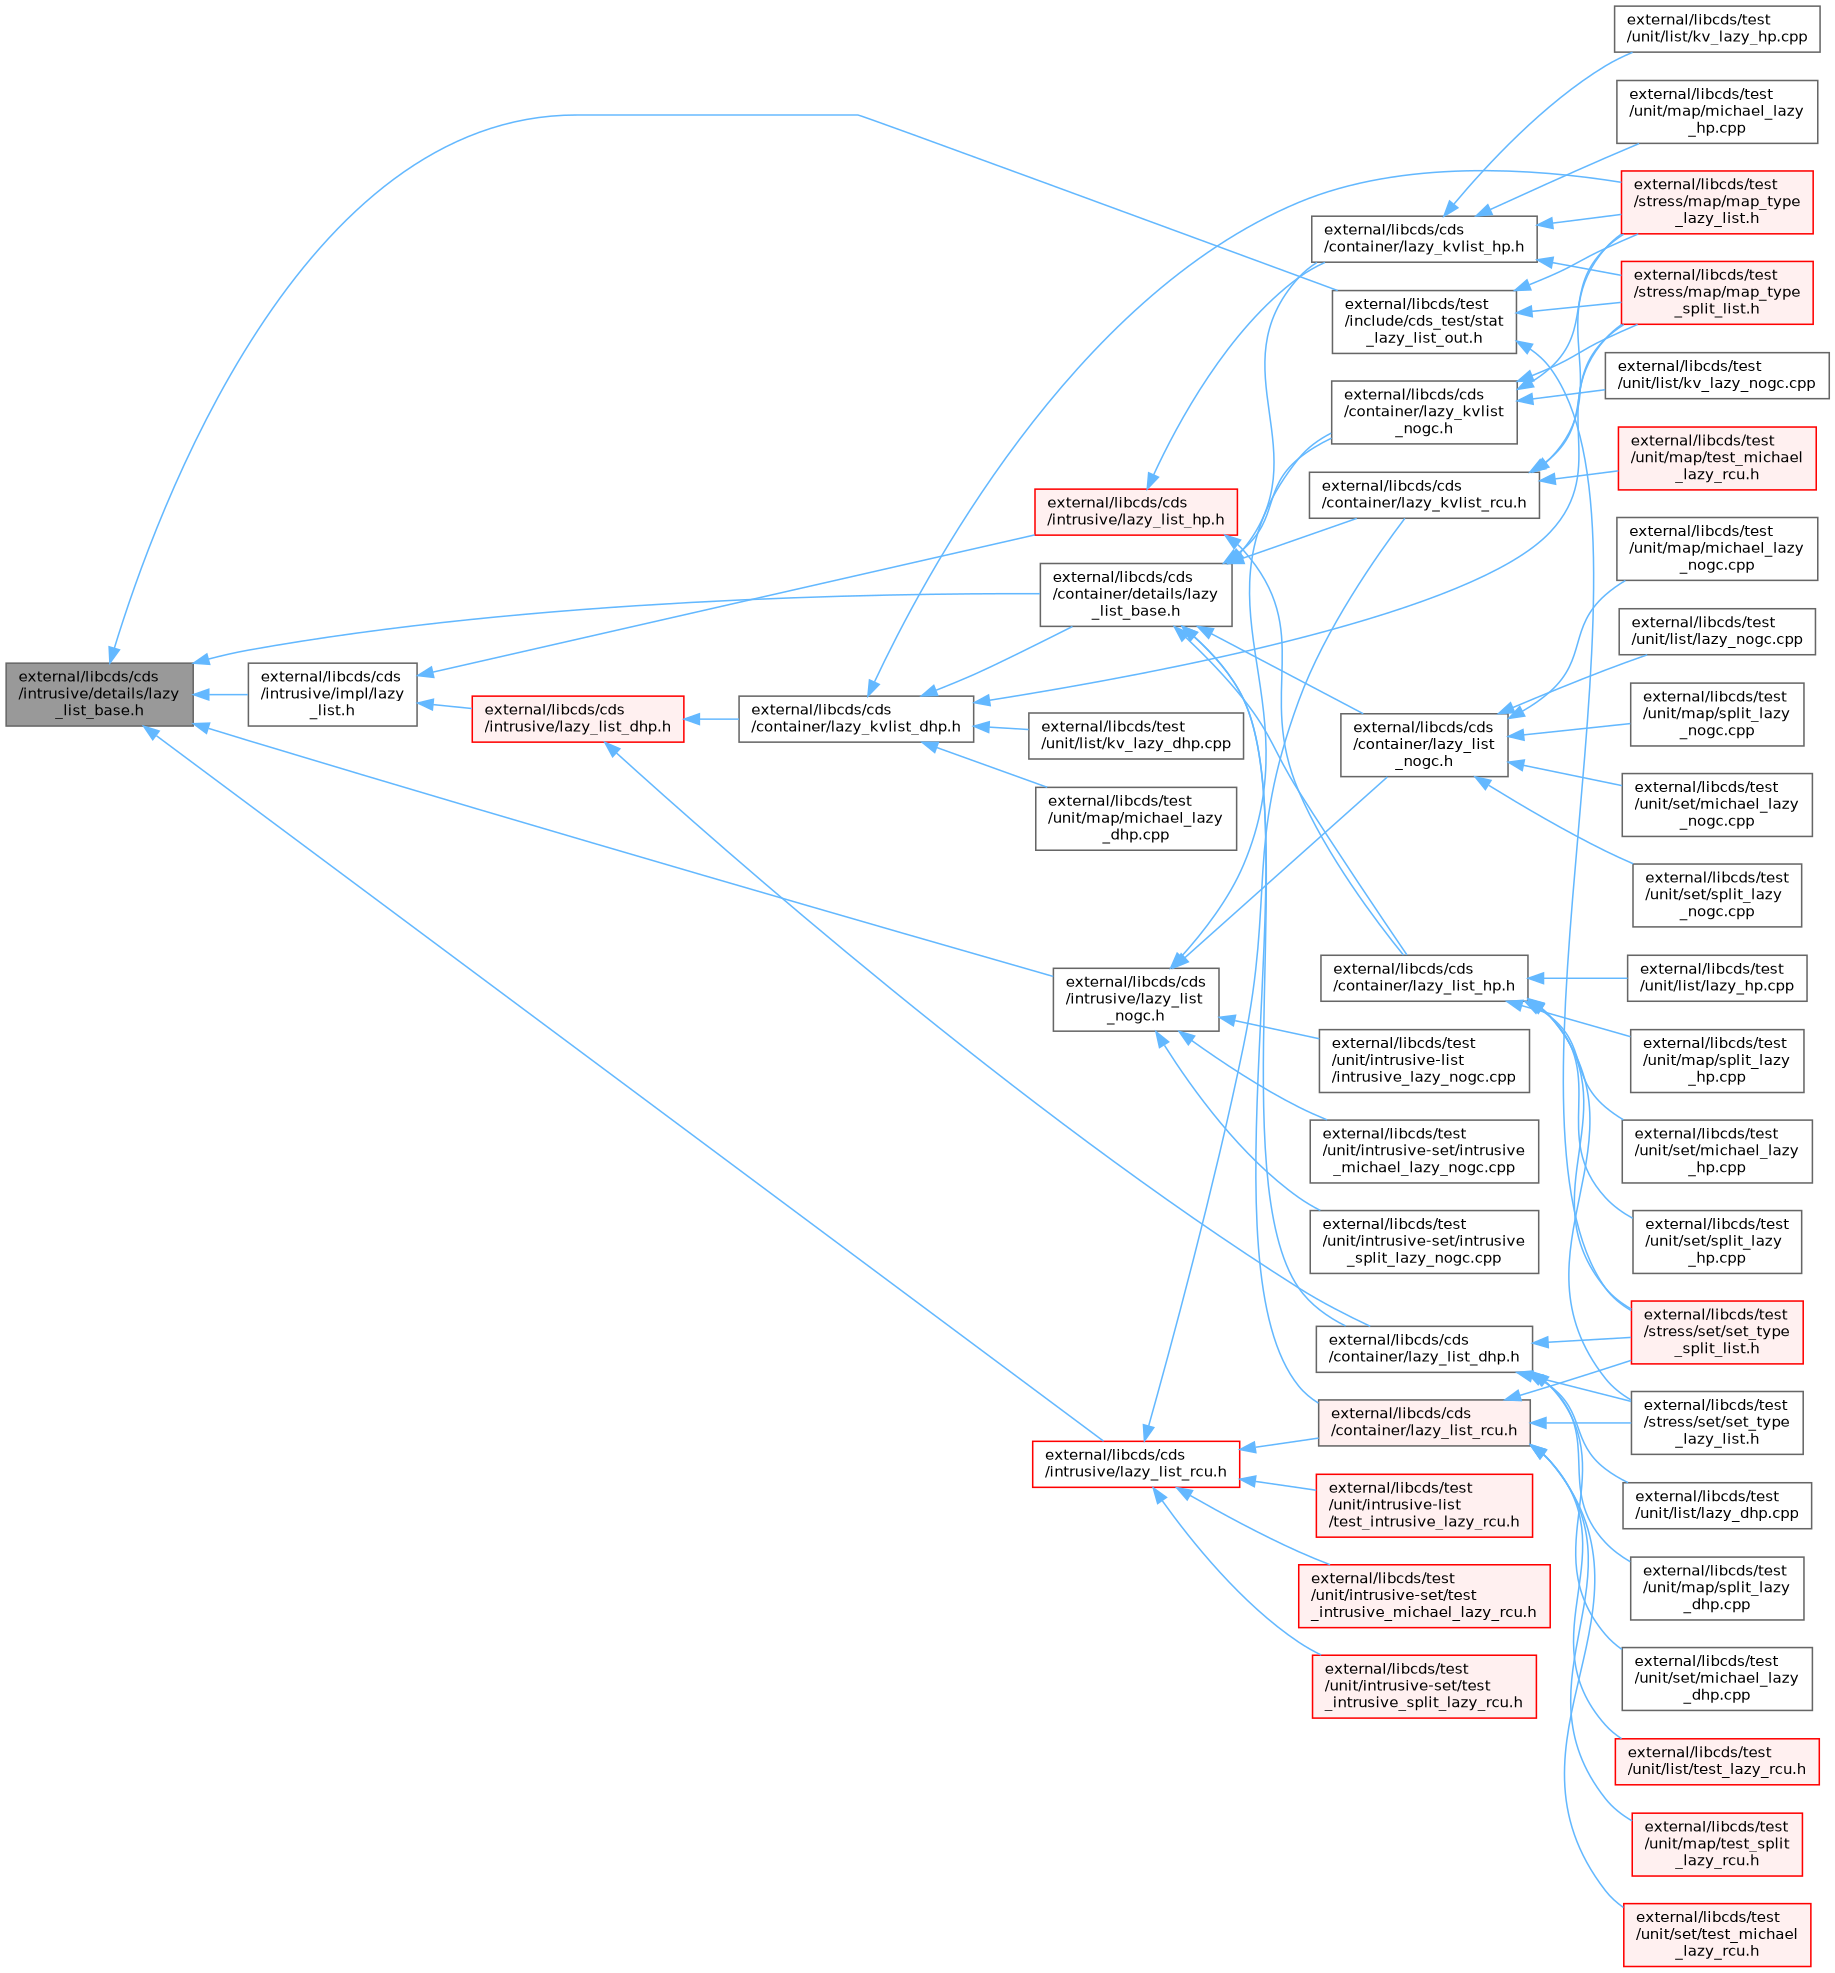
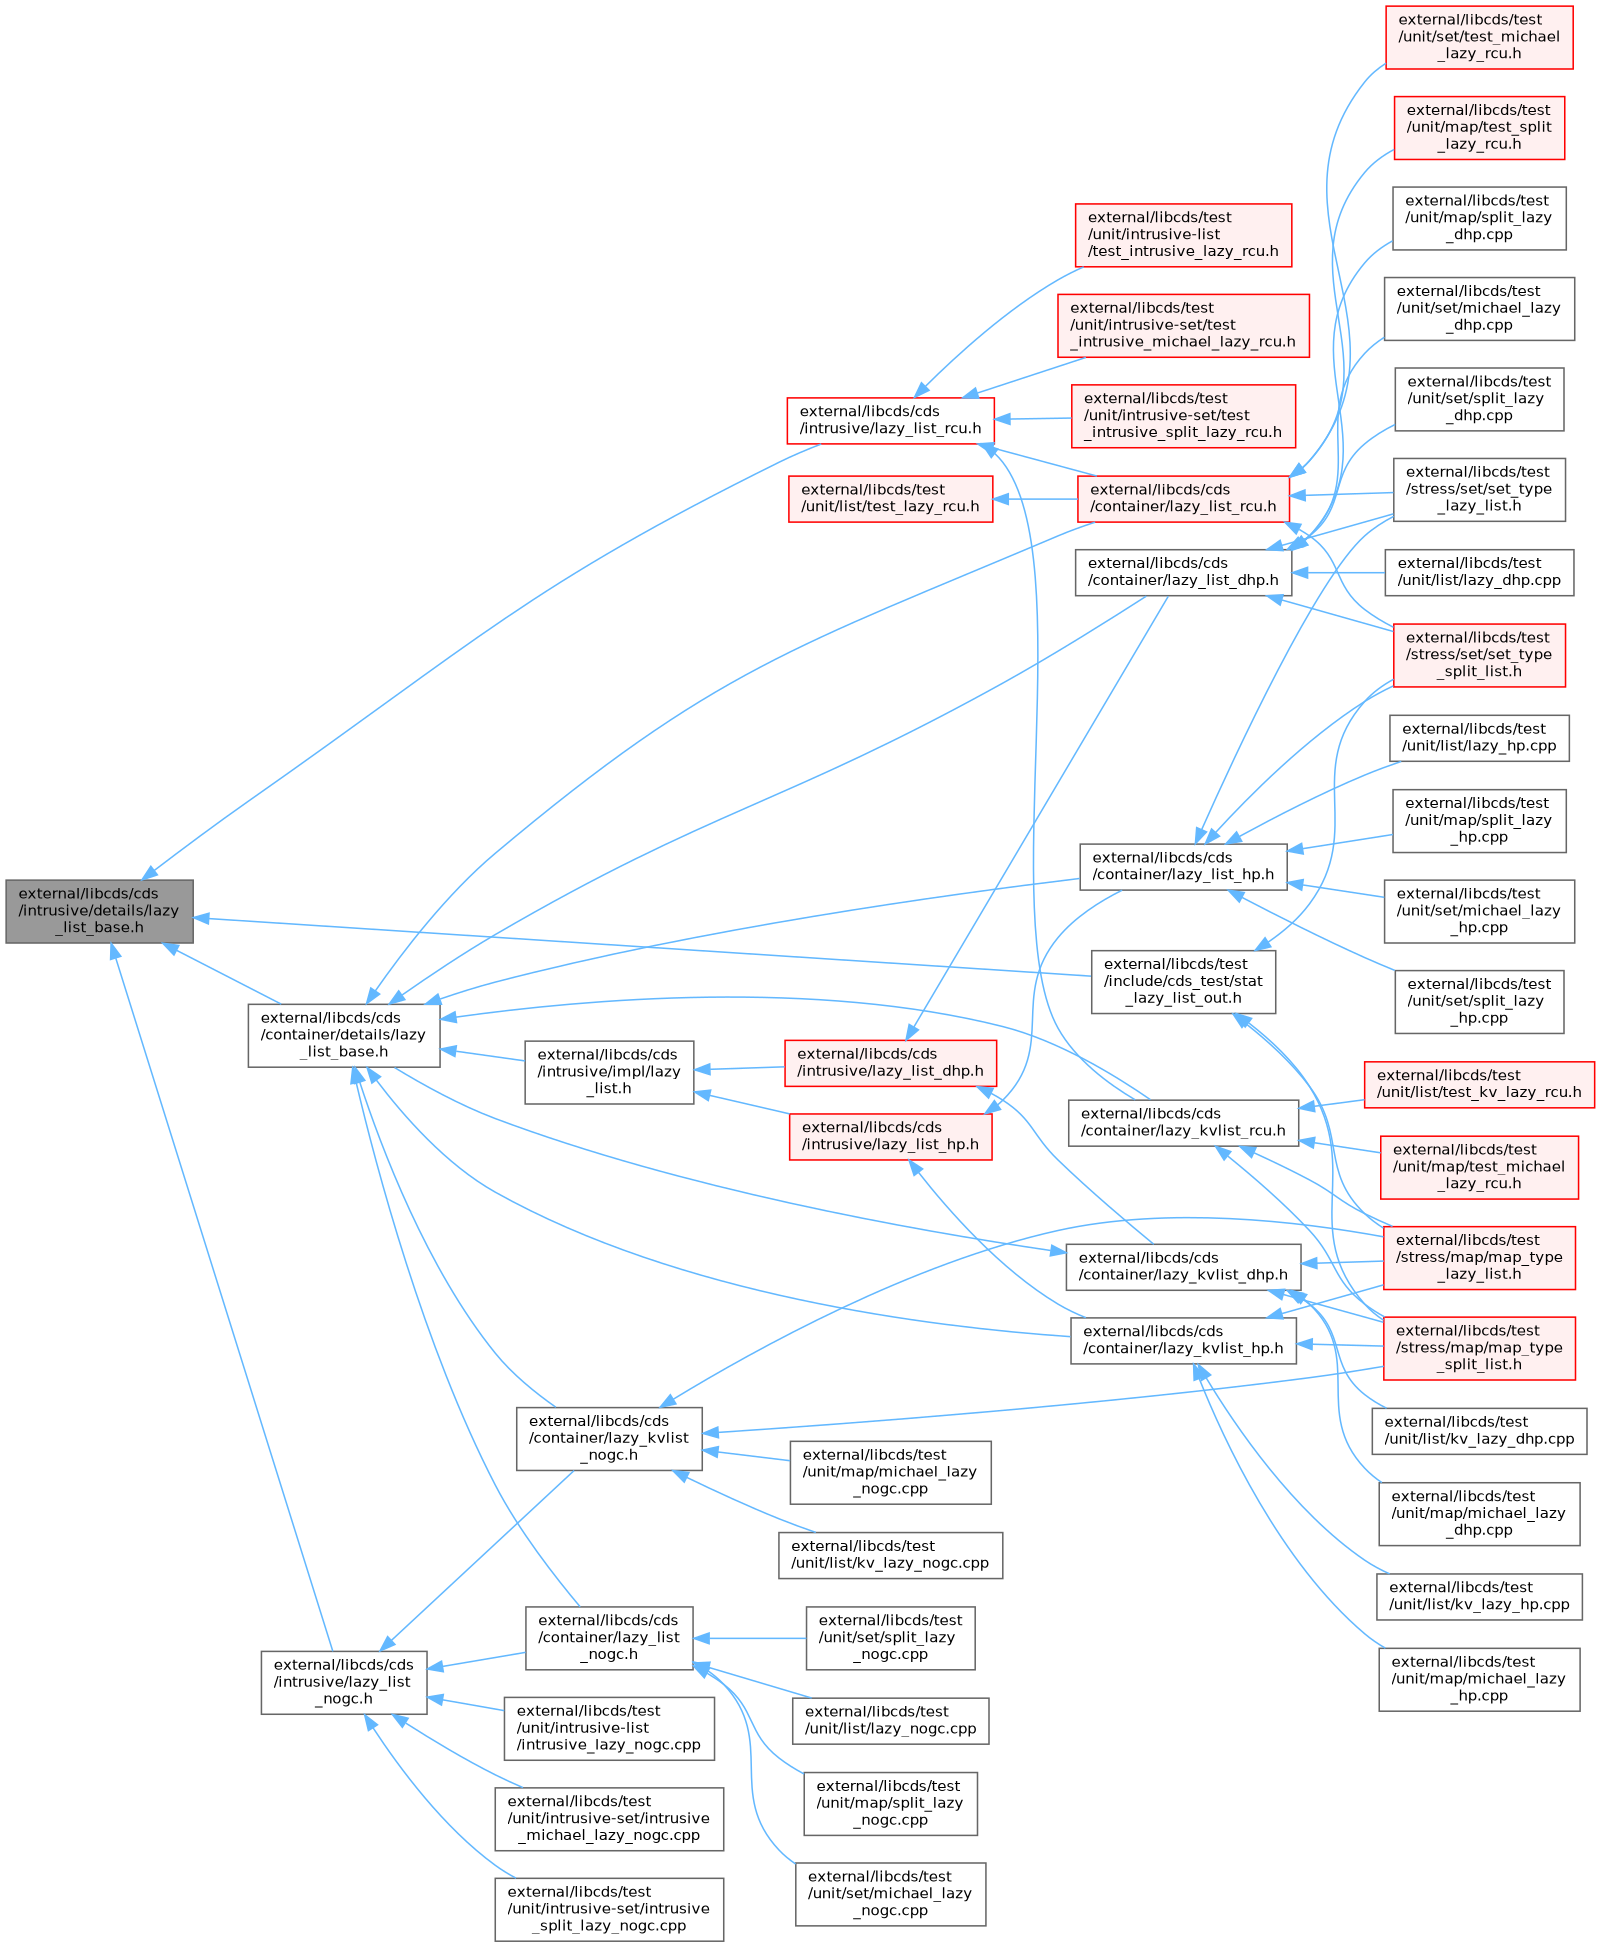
none -> (1480, 399)
(1576, 648) -> (754, 1456)
(229, 695) -> (491, 1056)
none -> (1480, 1085)
(1424, 1423) -> (1184, 499)
(1577, 1599) -> (1043, 499)
